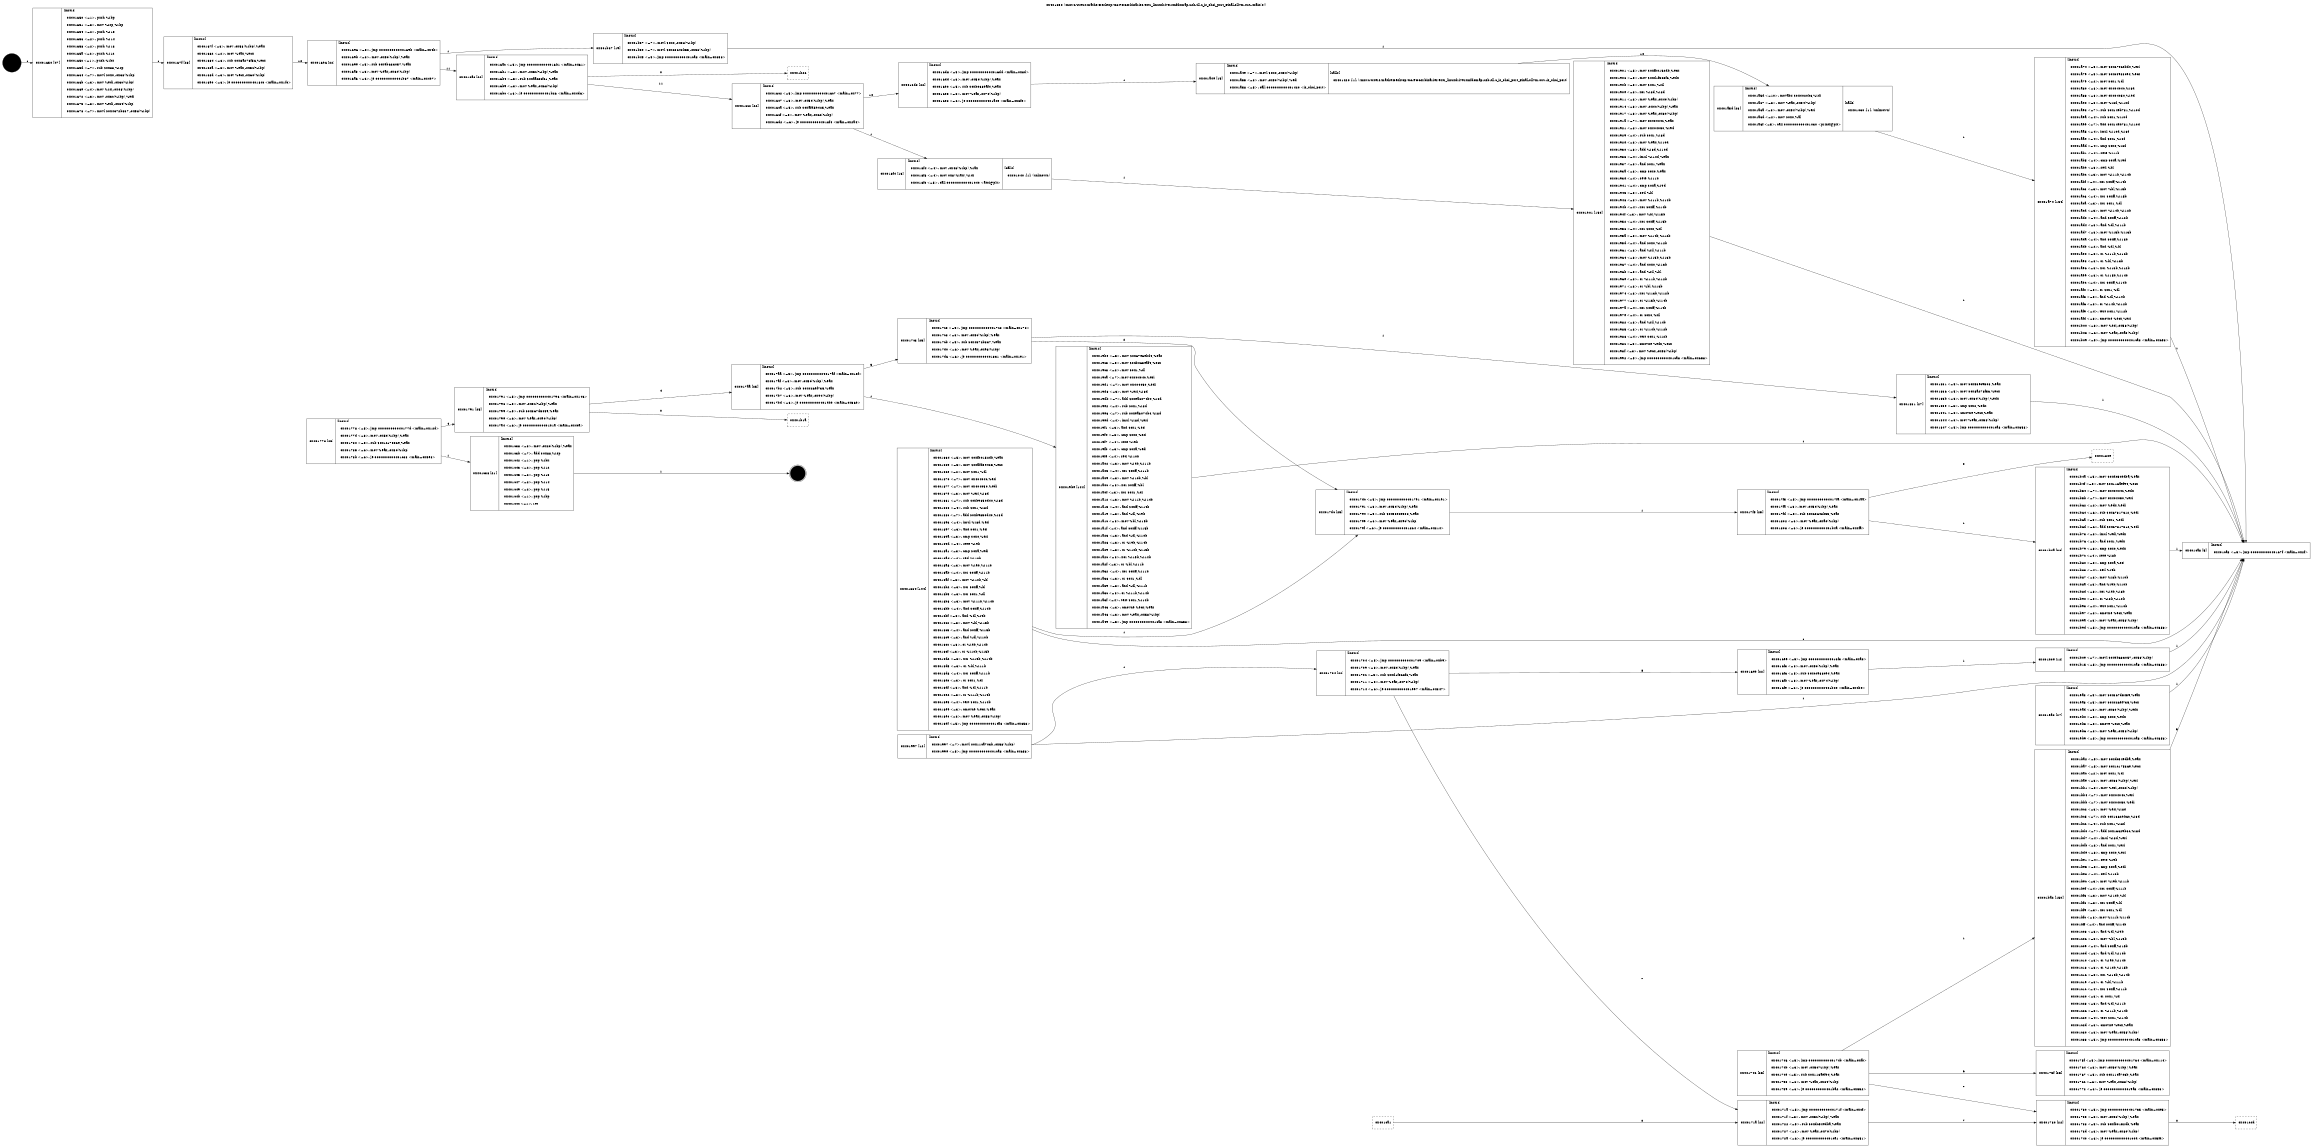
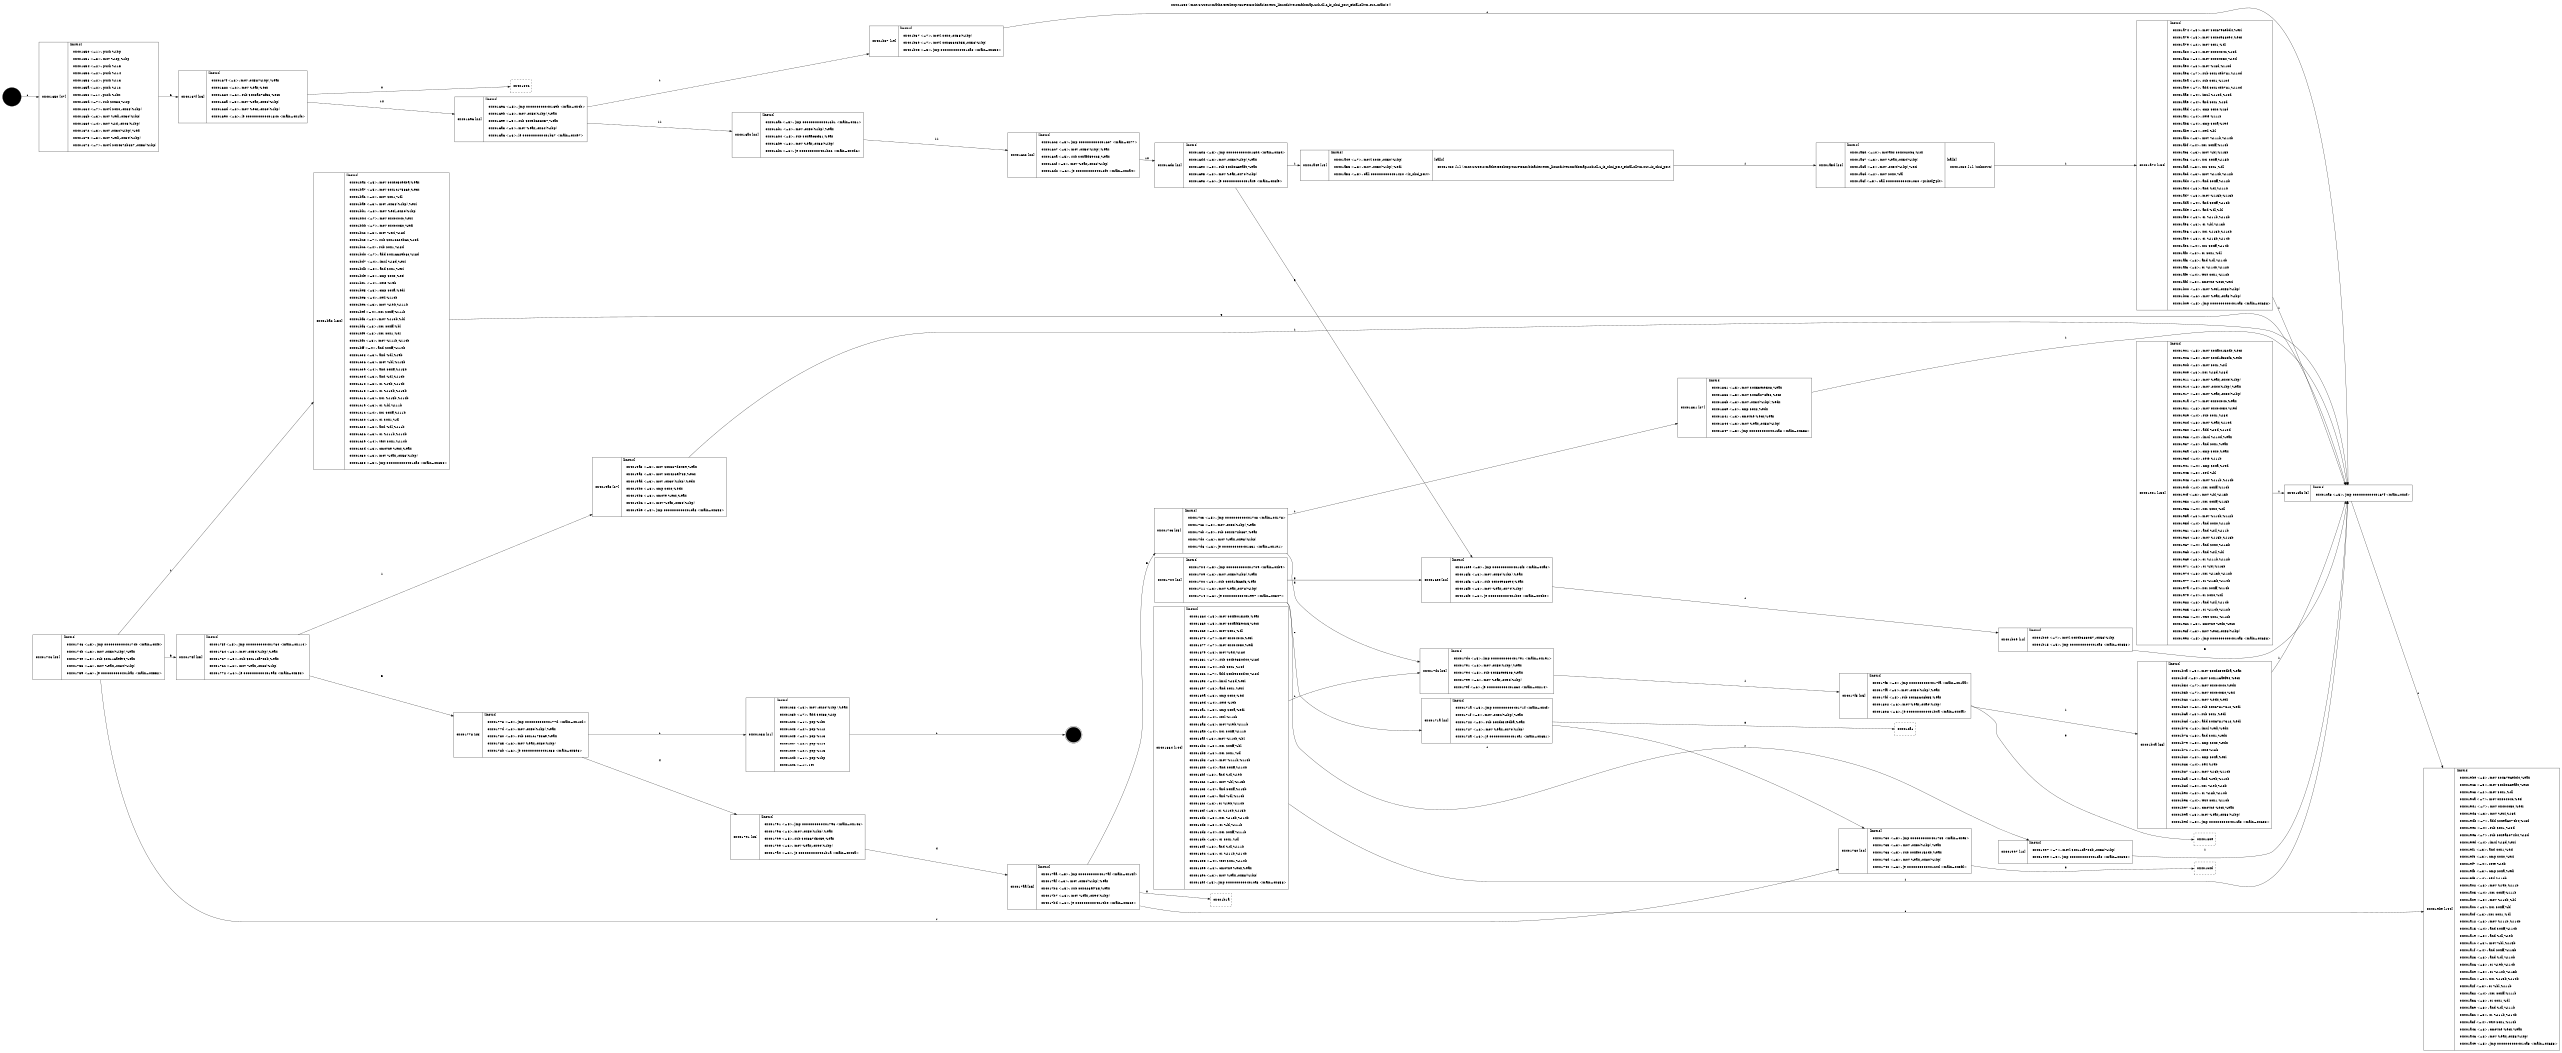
(1642, 54) -> (1745, 164)
(158, 61) -> (170, 95)
(798, 73) -> none
none -> (521, 86)
(965, 174) -> none
none -> (1353, 372)
(687, 416) -> (1174, 896)
(1741, 443) -> (2397, 633)
none -> (444, 575)
(2176, 646) -> (2205, 649)
(1153, 671) -> (1589, 776)
none -> (380, 696)
(1564, 1123) -> (1722, 725)
